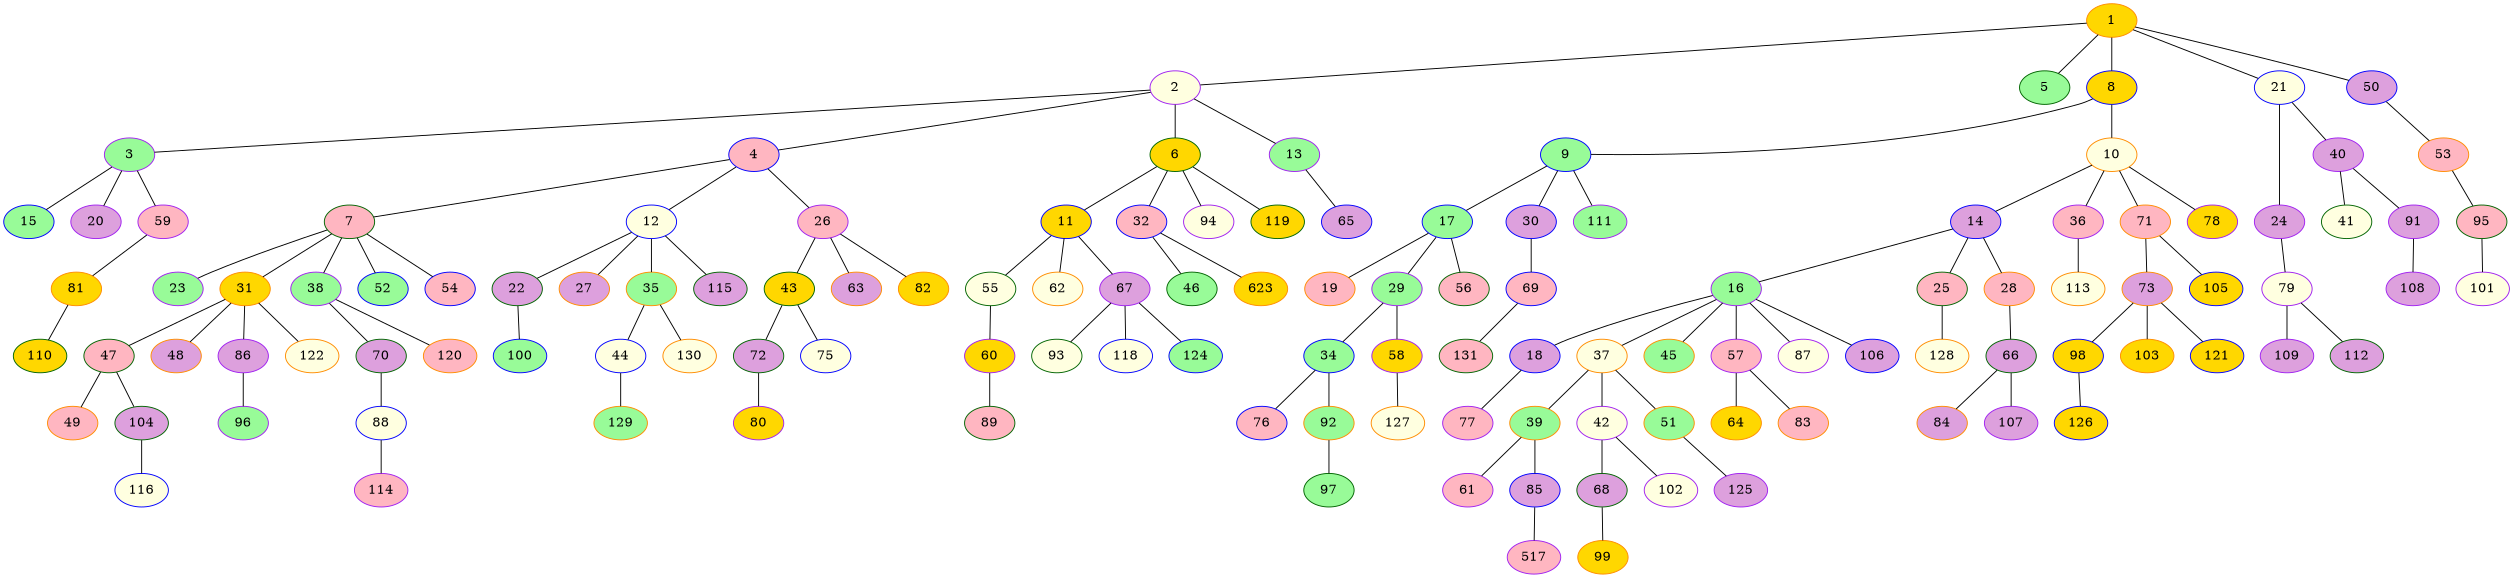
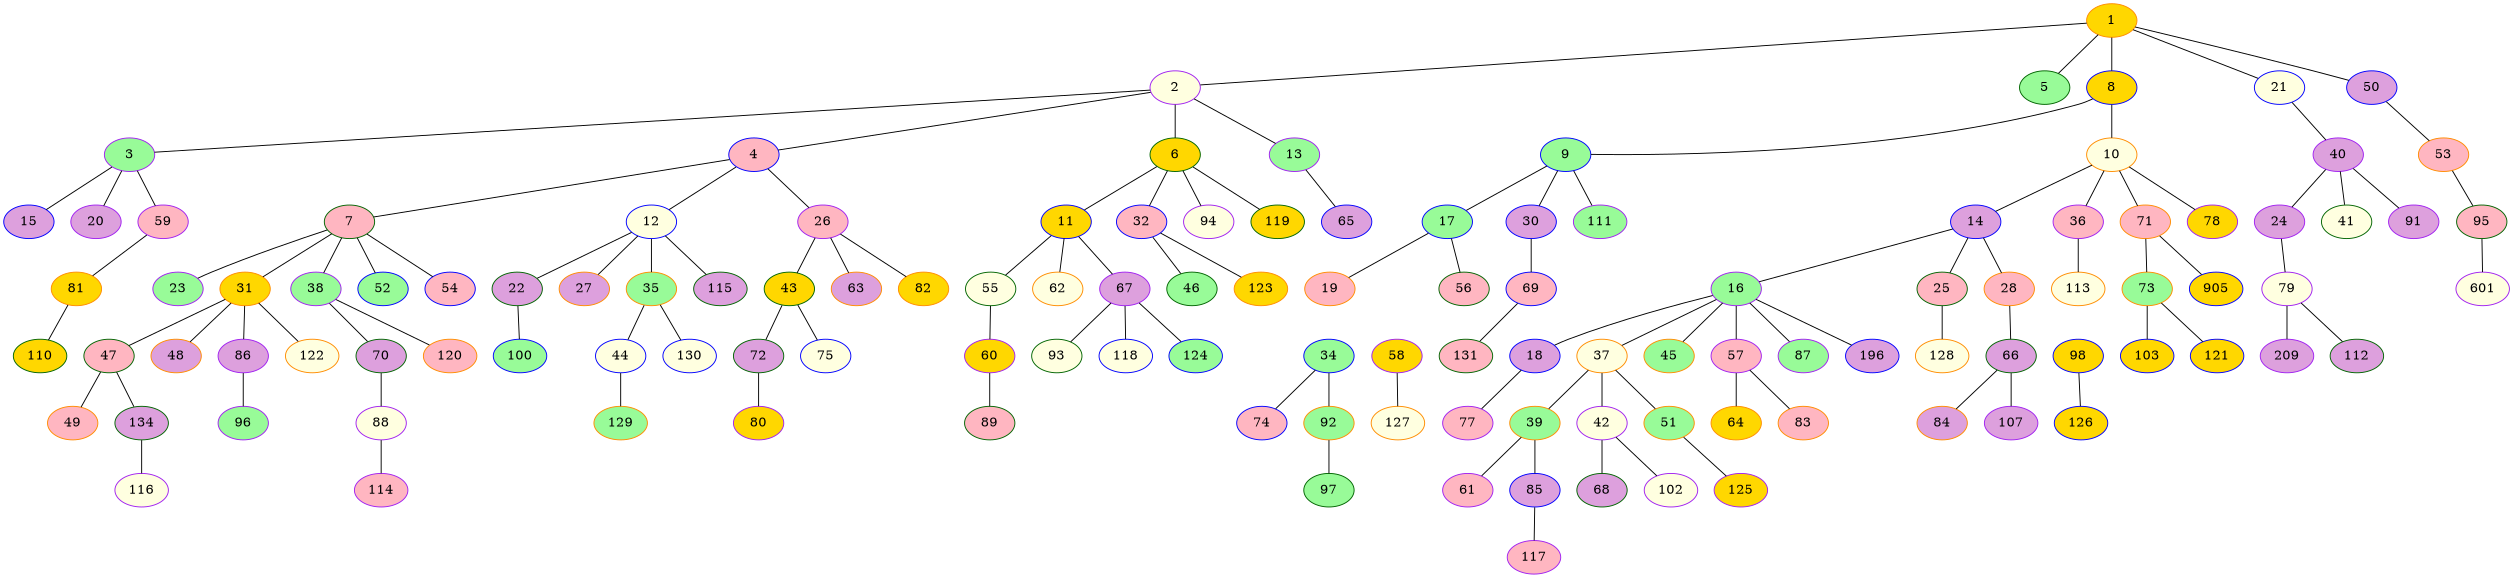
(2280, 155) -> (2309, 188)
(29, 222) -> (29, 222)
(1261, 289) -> (1261, 289)
(1397, 289) -> none
(2147, 289) -> (2147, 289)
(2216, 289) -> (2216, 289)
(2413, 289) -> none
(2483, 289) -> (2483, 289)
(2113, 322) -> none
(690, 356) -> (690, 356)
(1803, 356) -> (1803, 356)
(1872, 356) -> (1872, 356)
(2147, 356) -> (2147, 356)
(2287, 356) -> (2287, 356)
(142, 423) -> (142, 423)
(381, 423) -> (381, 423)
(1262, 423) -> (1262, 423)
(142, 490) -> (142, 490)
(1741, 490) -> (1741, 490)
(1534, 557) -> (1534, 557)
(1603, 557) -> none
